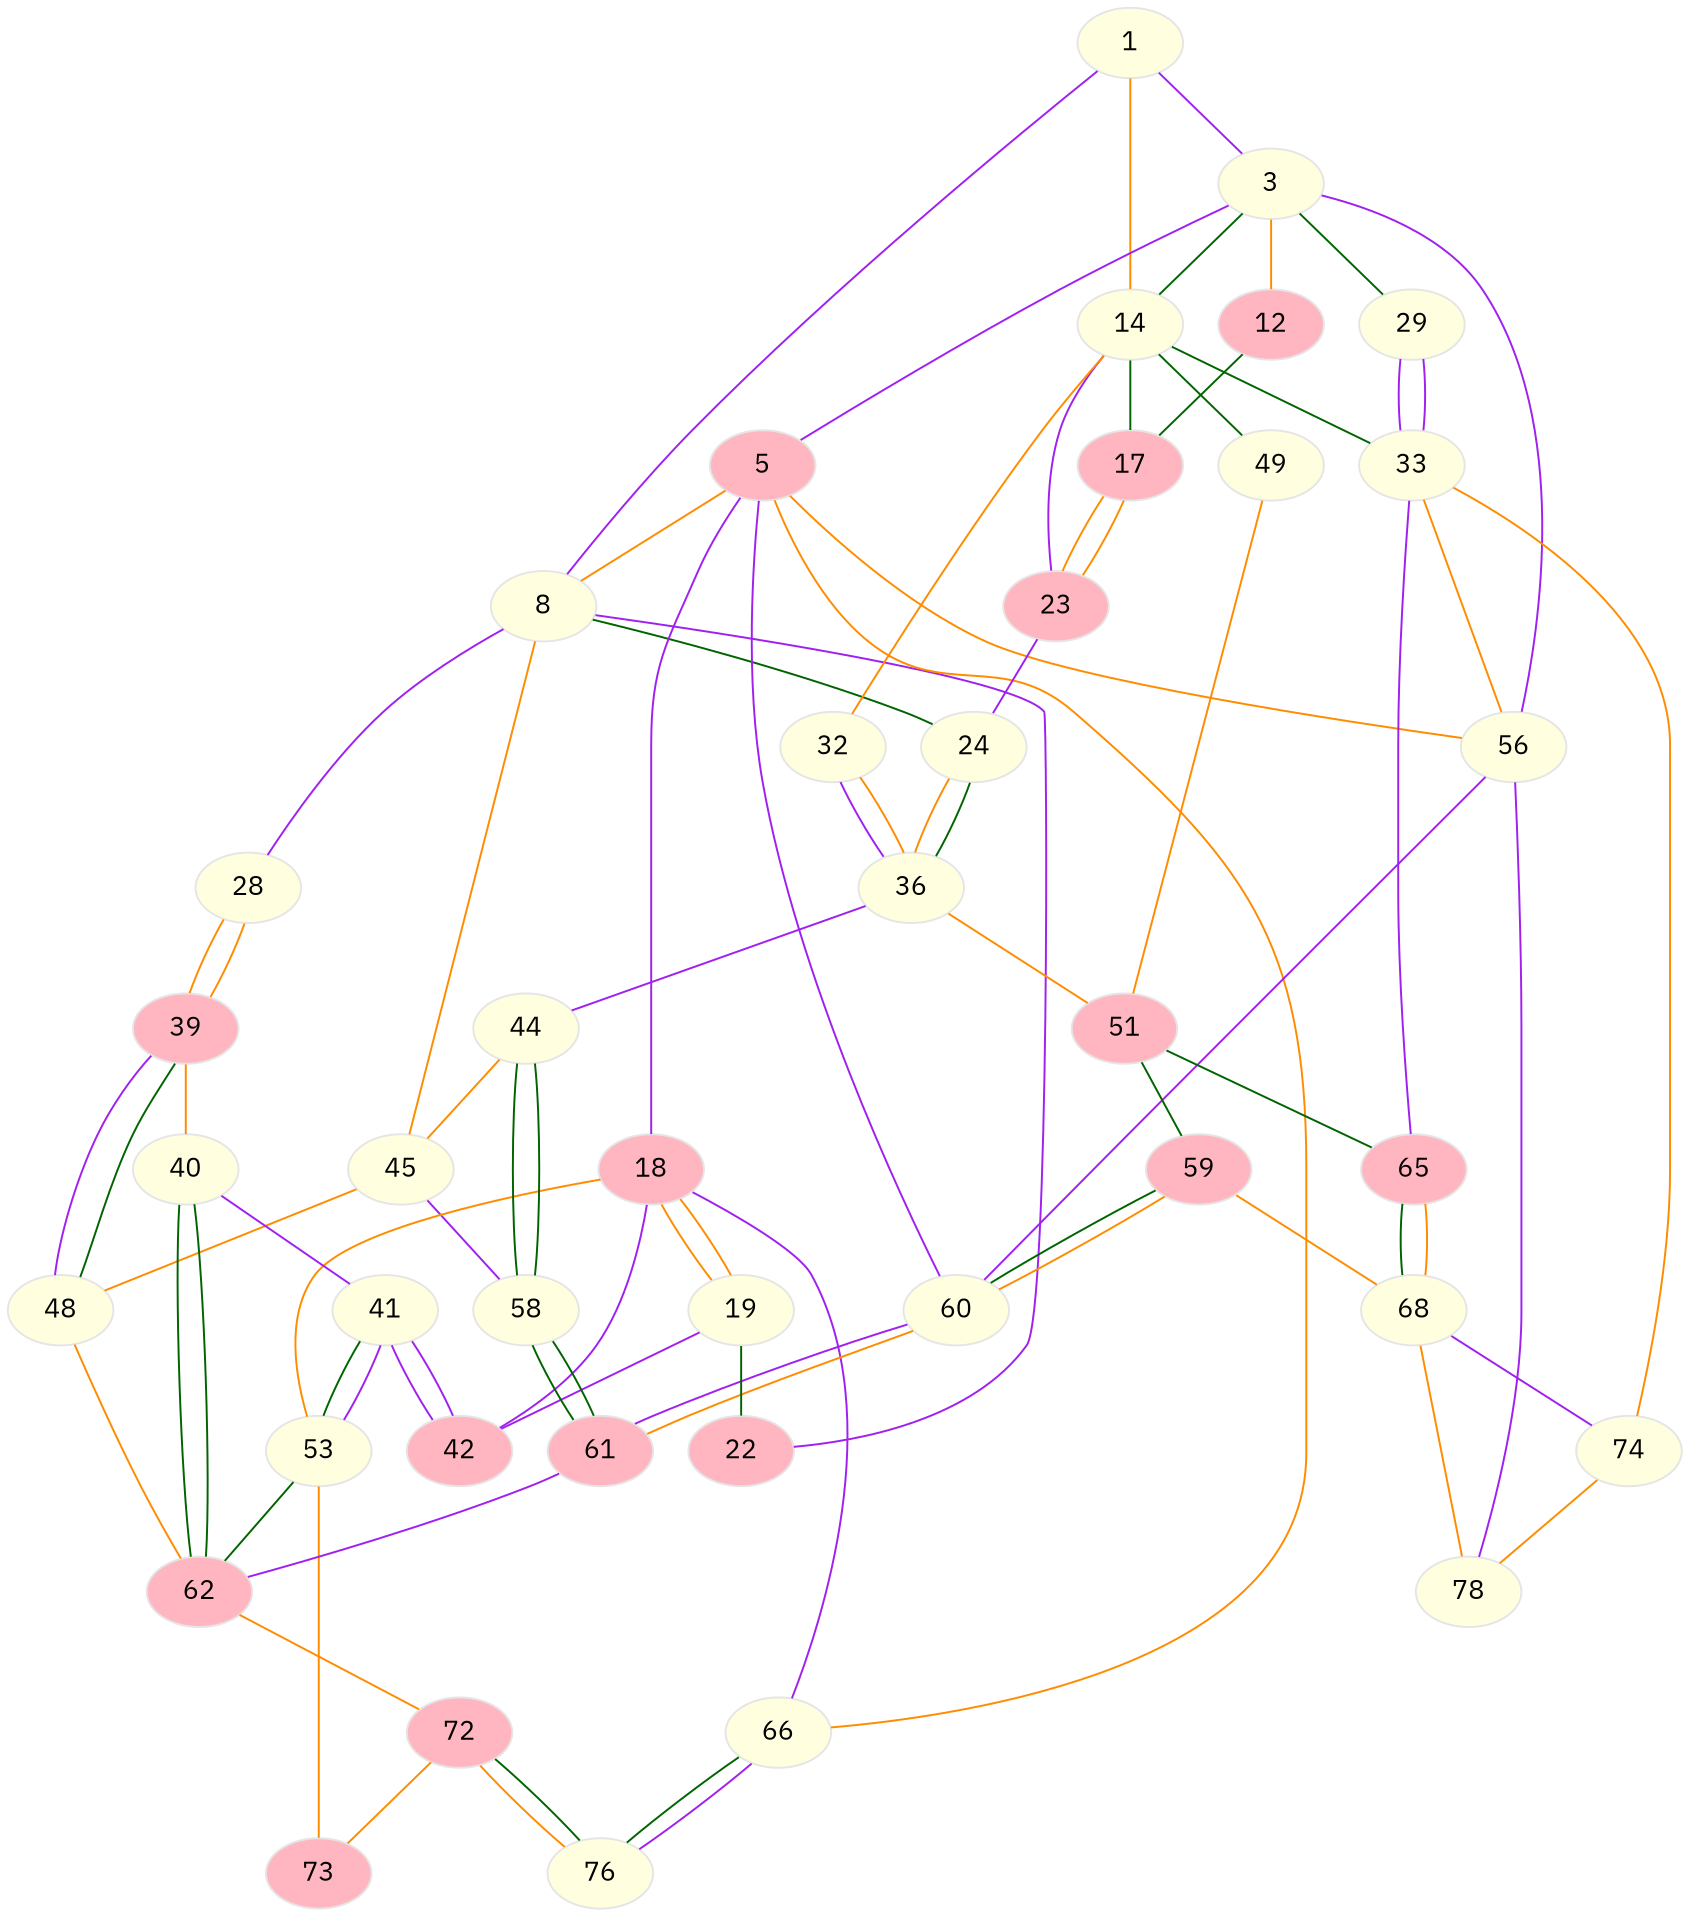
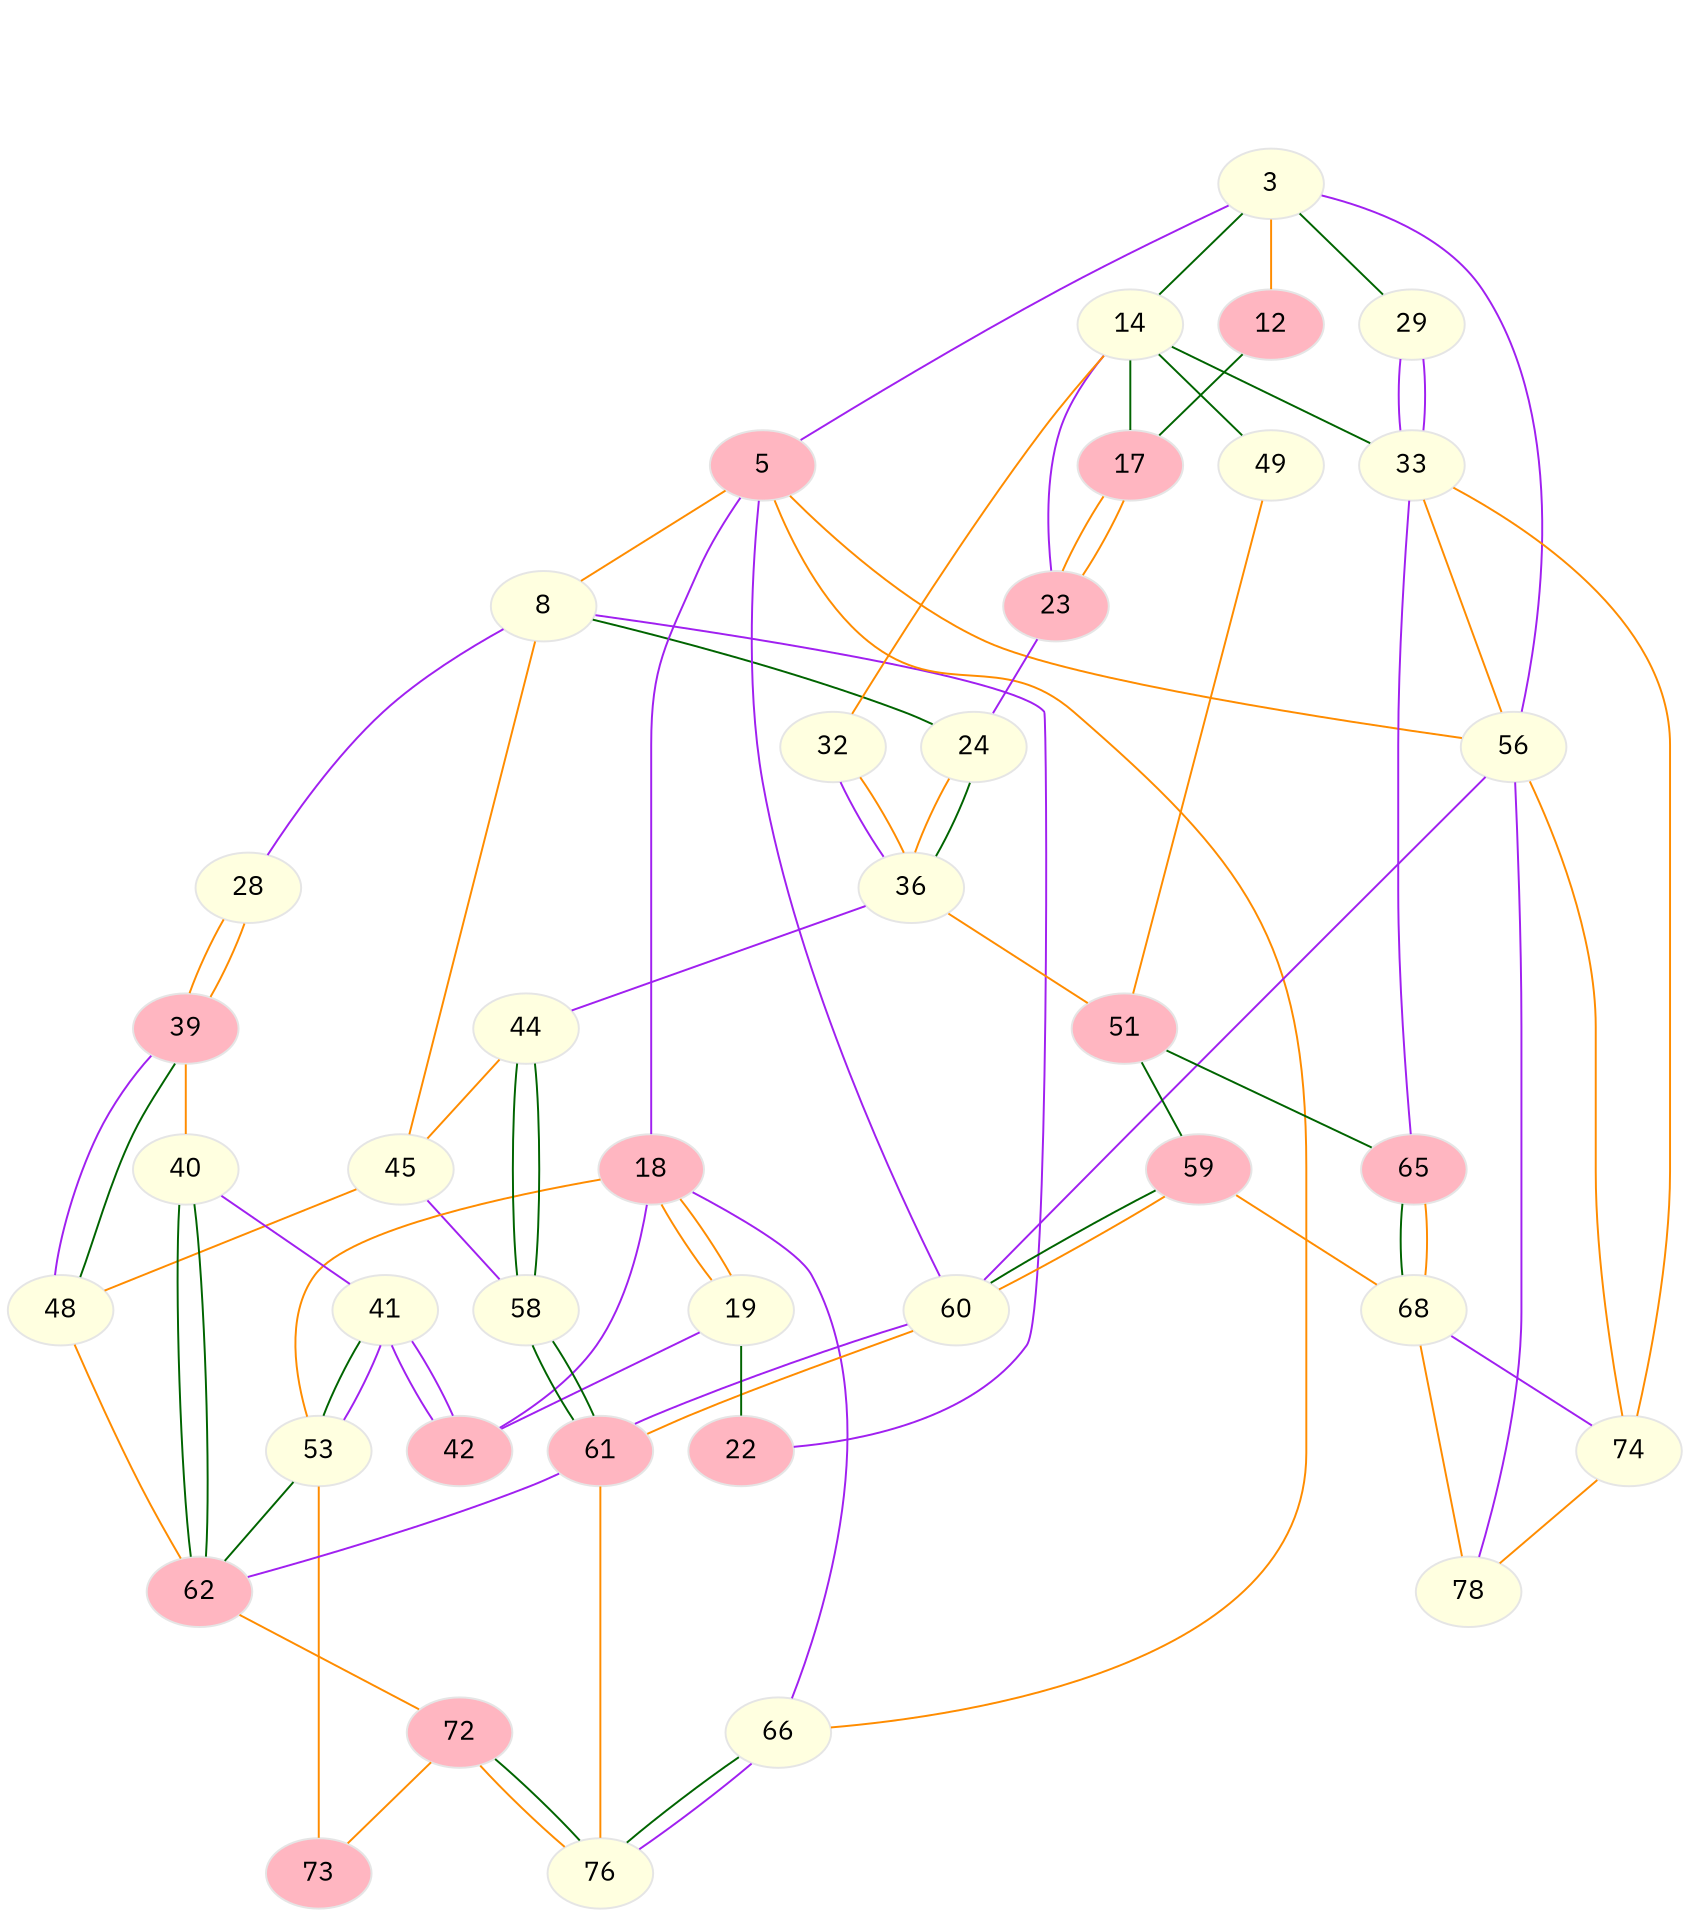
(1130, 43) -> none
none -> (1596, 1094)
none -> (600, 1662)
